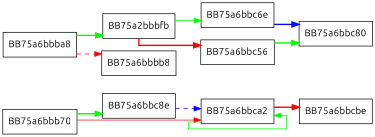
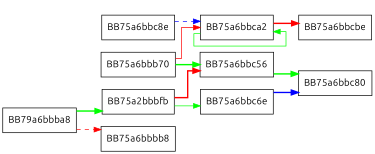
(40, 45) -> (40, 120)
(86, 114) -> (184, 65)
